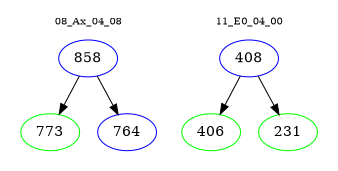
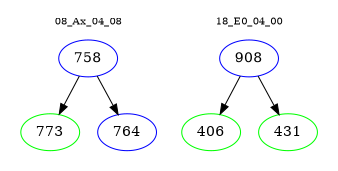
(250, 22) -> (250, 22)
(88, 58) -> (88, 58)
(249, 58) -> (249, 58)
(288, 132) -> (288, 132)
